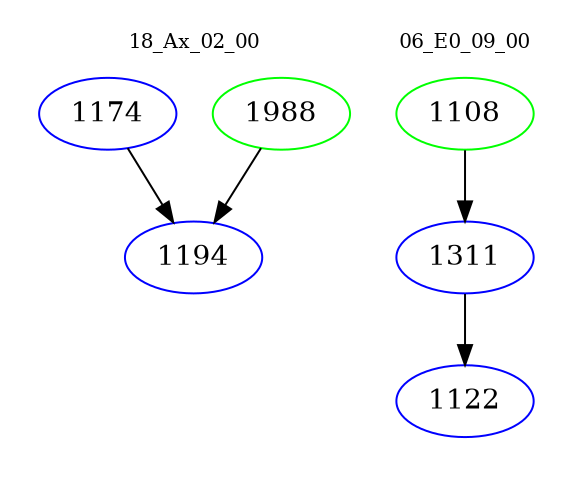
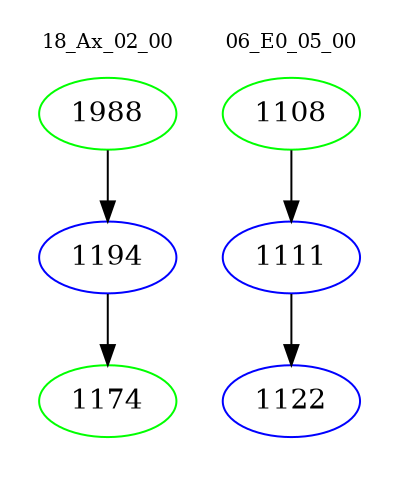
(465, 43) -> (291, 43)
(108, 114) -> (108, 401)
(145, 177) -> (108, 320)
(465, 257) -> (291, 257)
